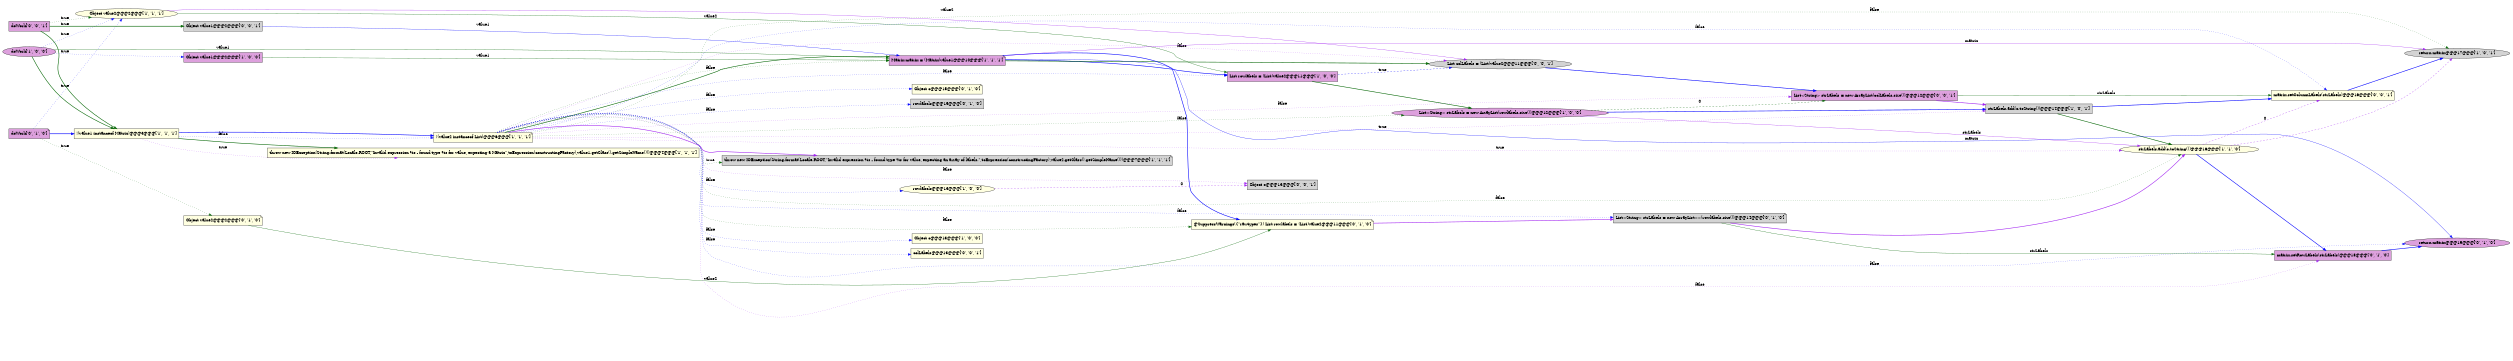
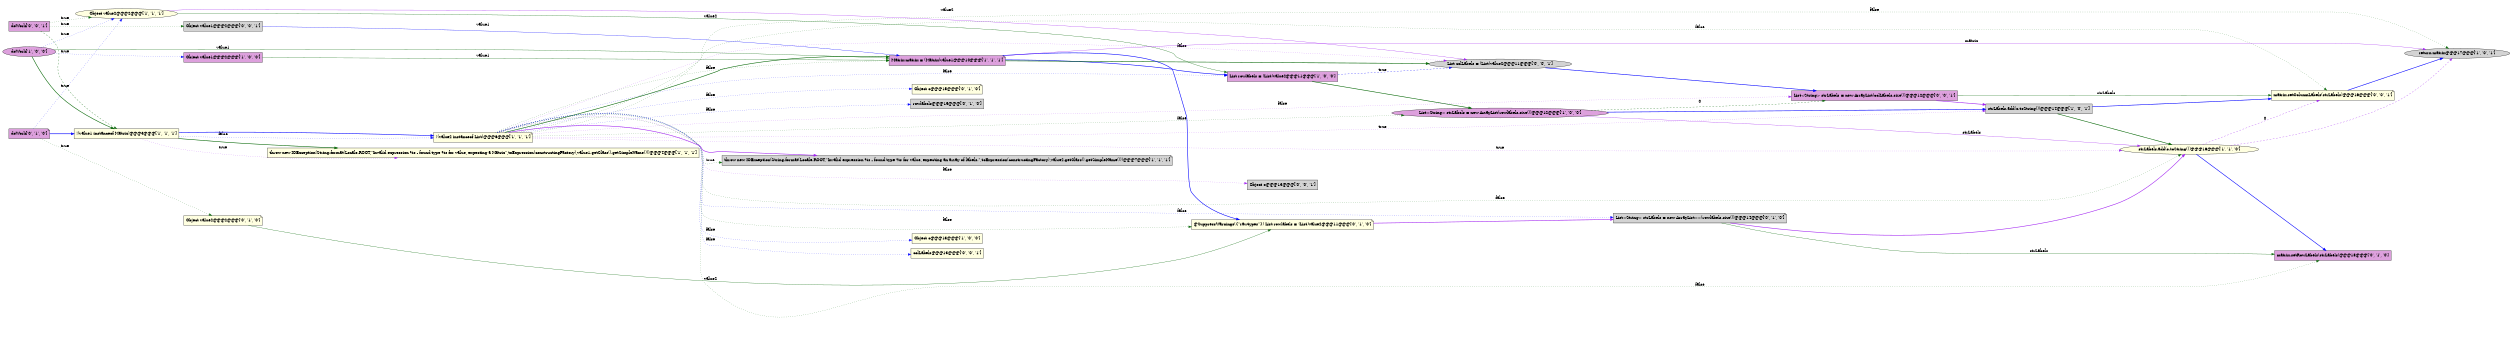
(112, 26) -> (112, 26)
(1416, 28) -> (1416, 28)
(66, 86) -> (66, 86)
(947, 189) -> none
(2457, 243) -> none
(1330, 287) -> (1330, 287)
